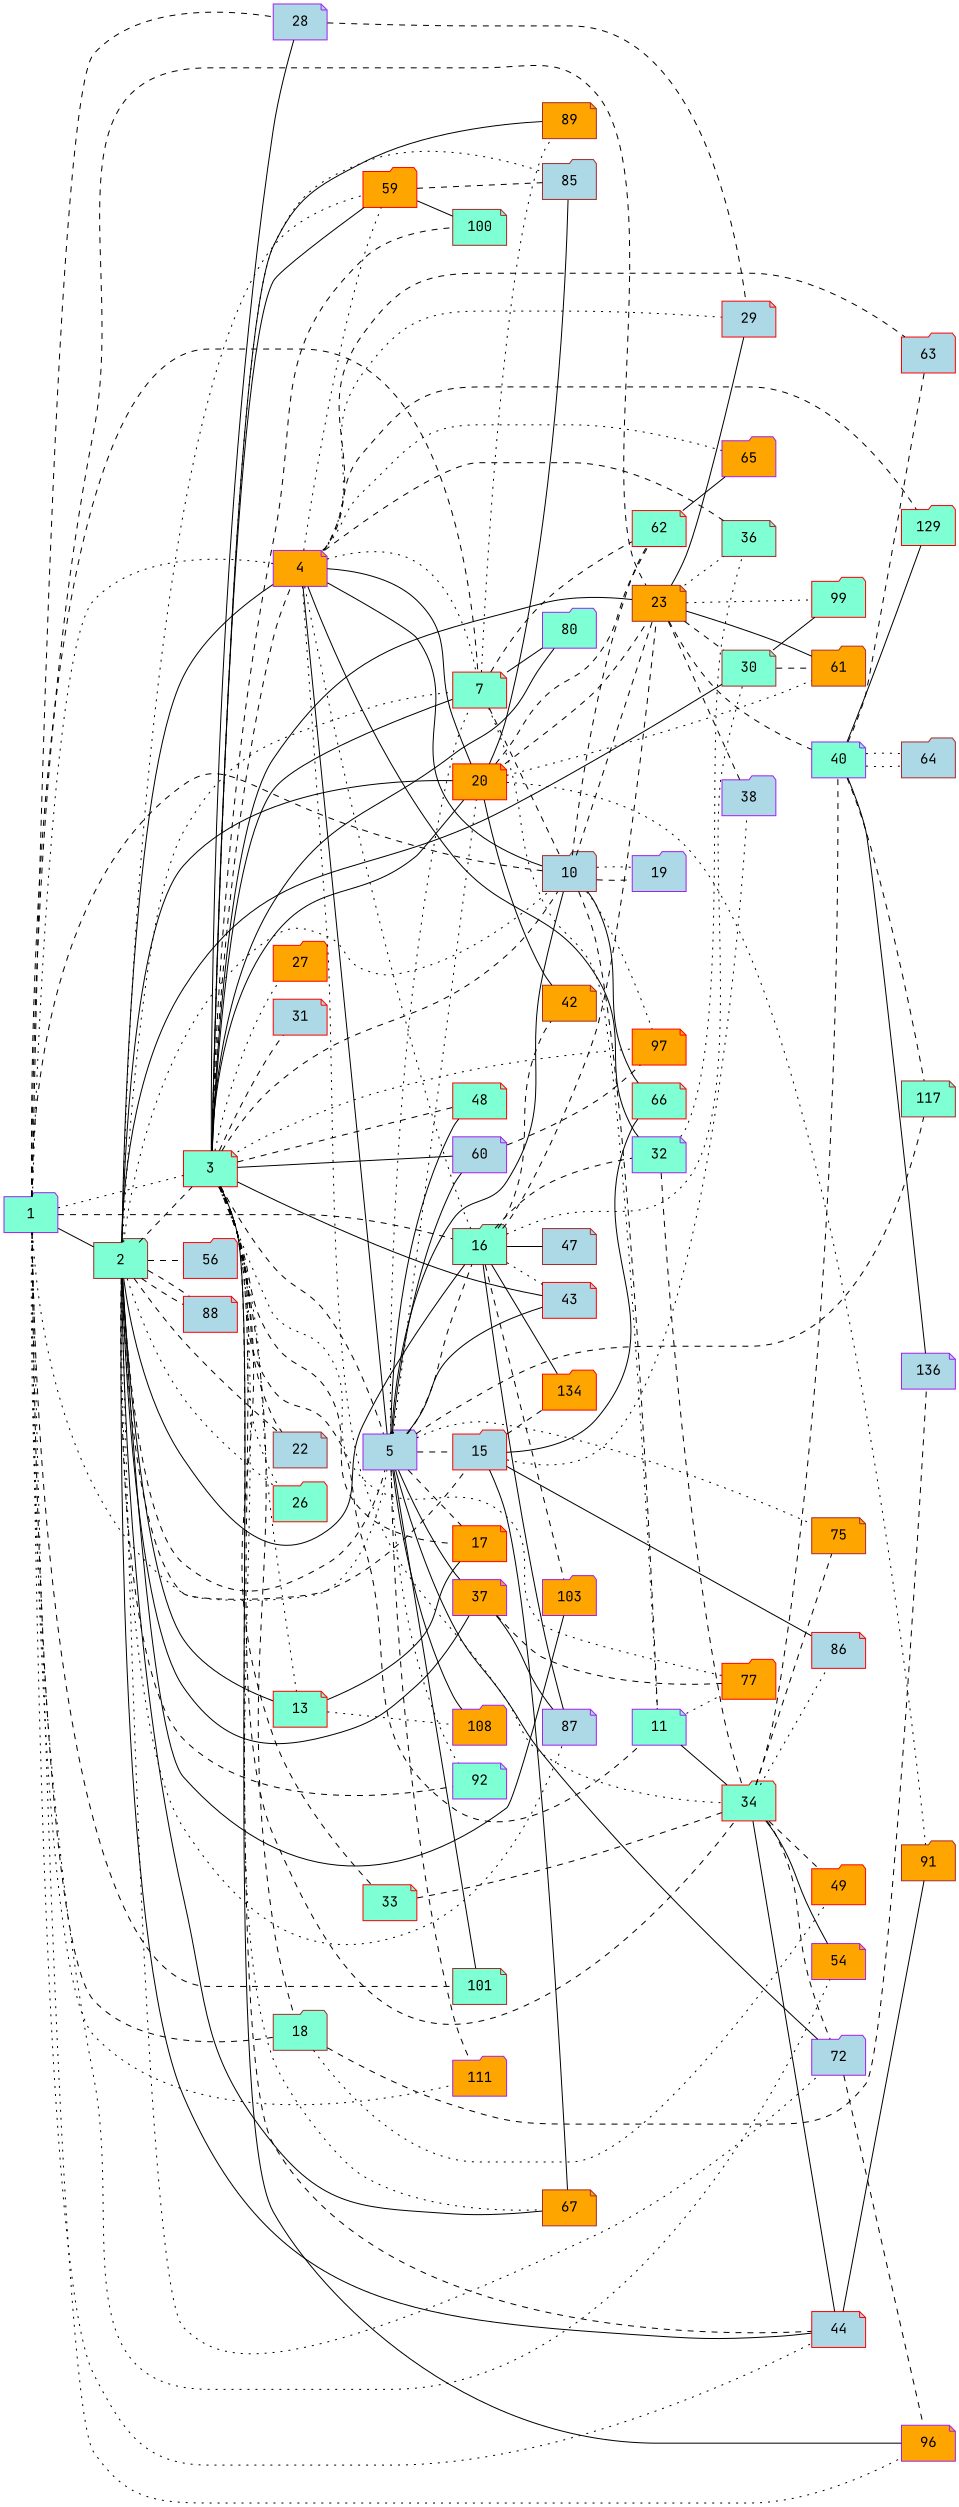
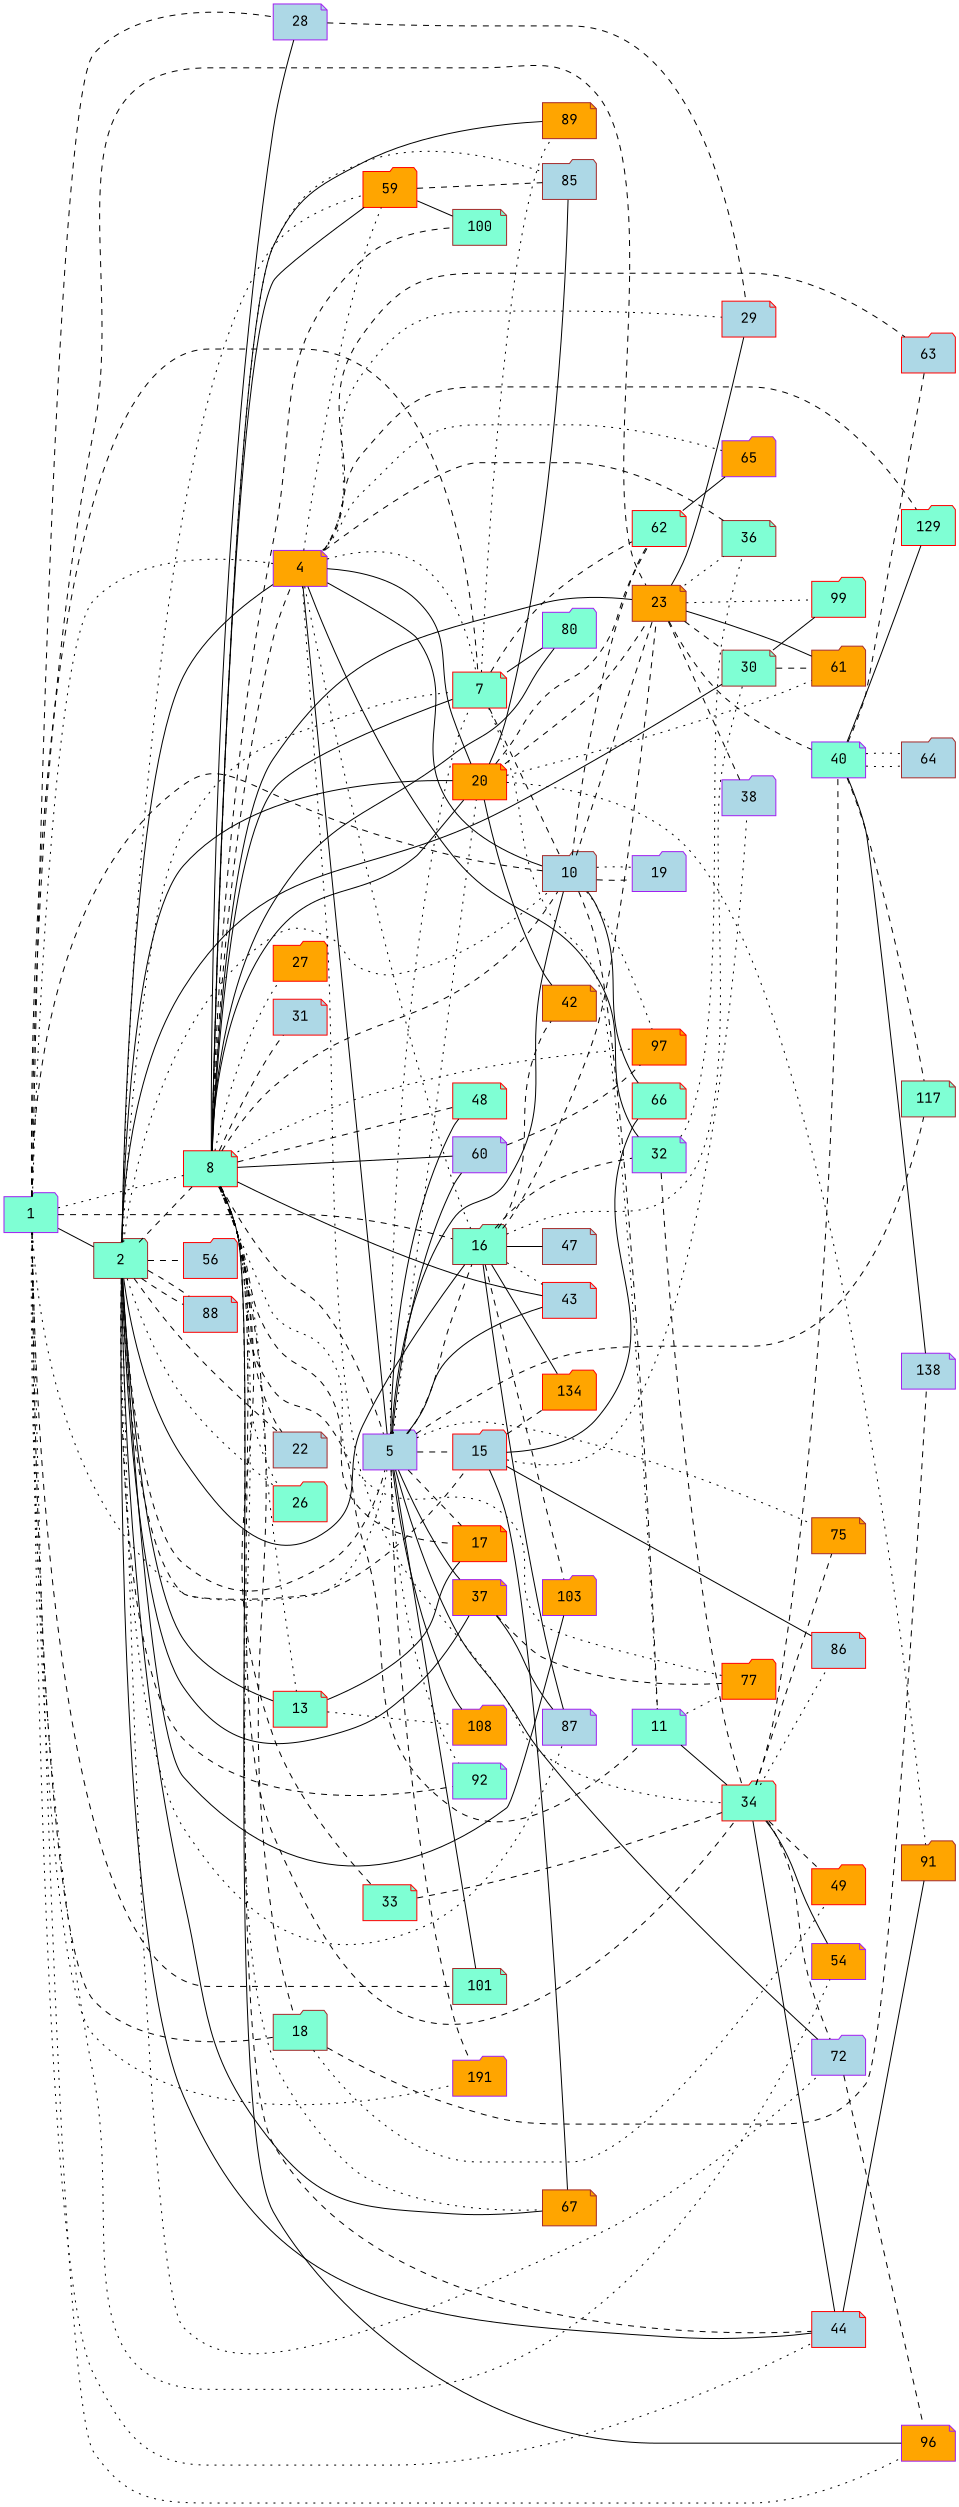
(210, 1169) -> (210, 1169)
(928, 1371) -> (928, 1371)
(480, 2078) -> (480, 2078)
